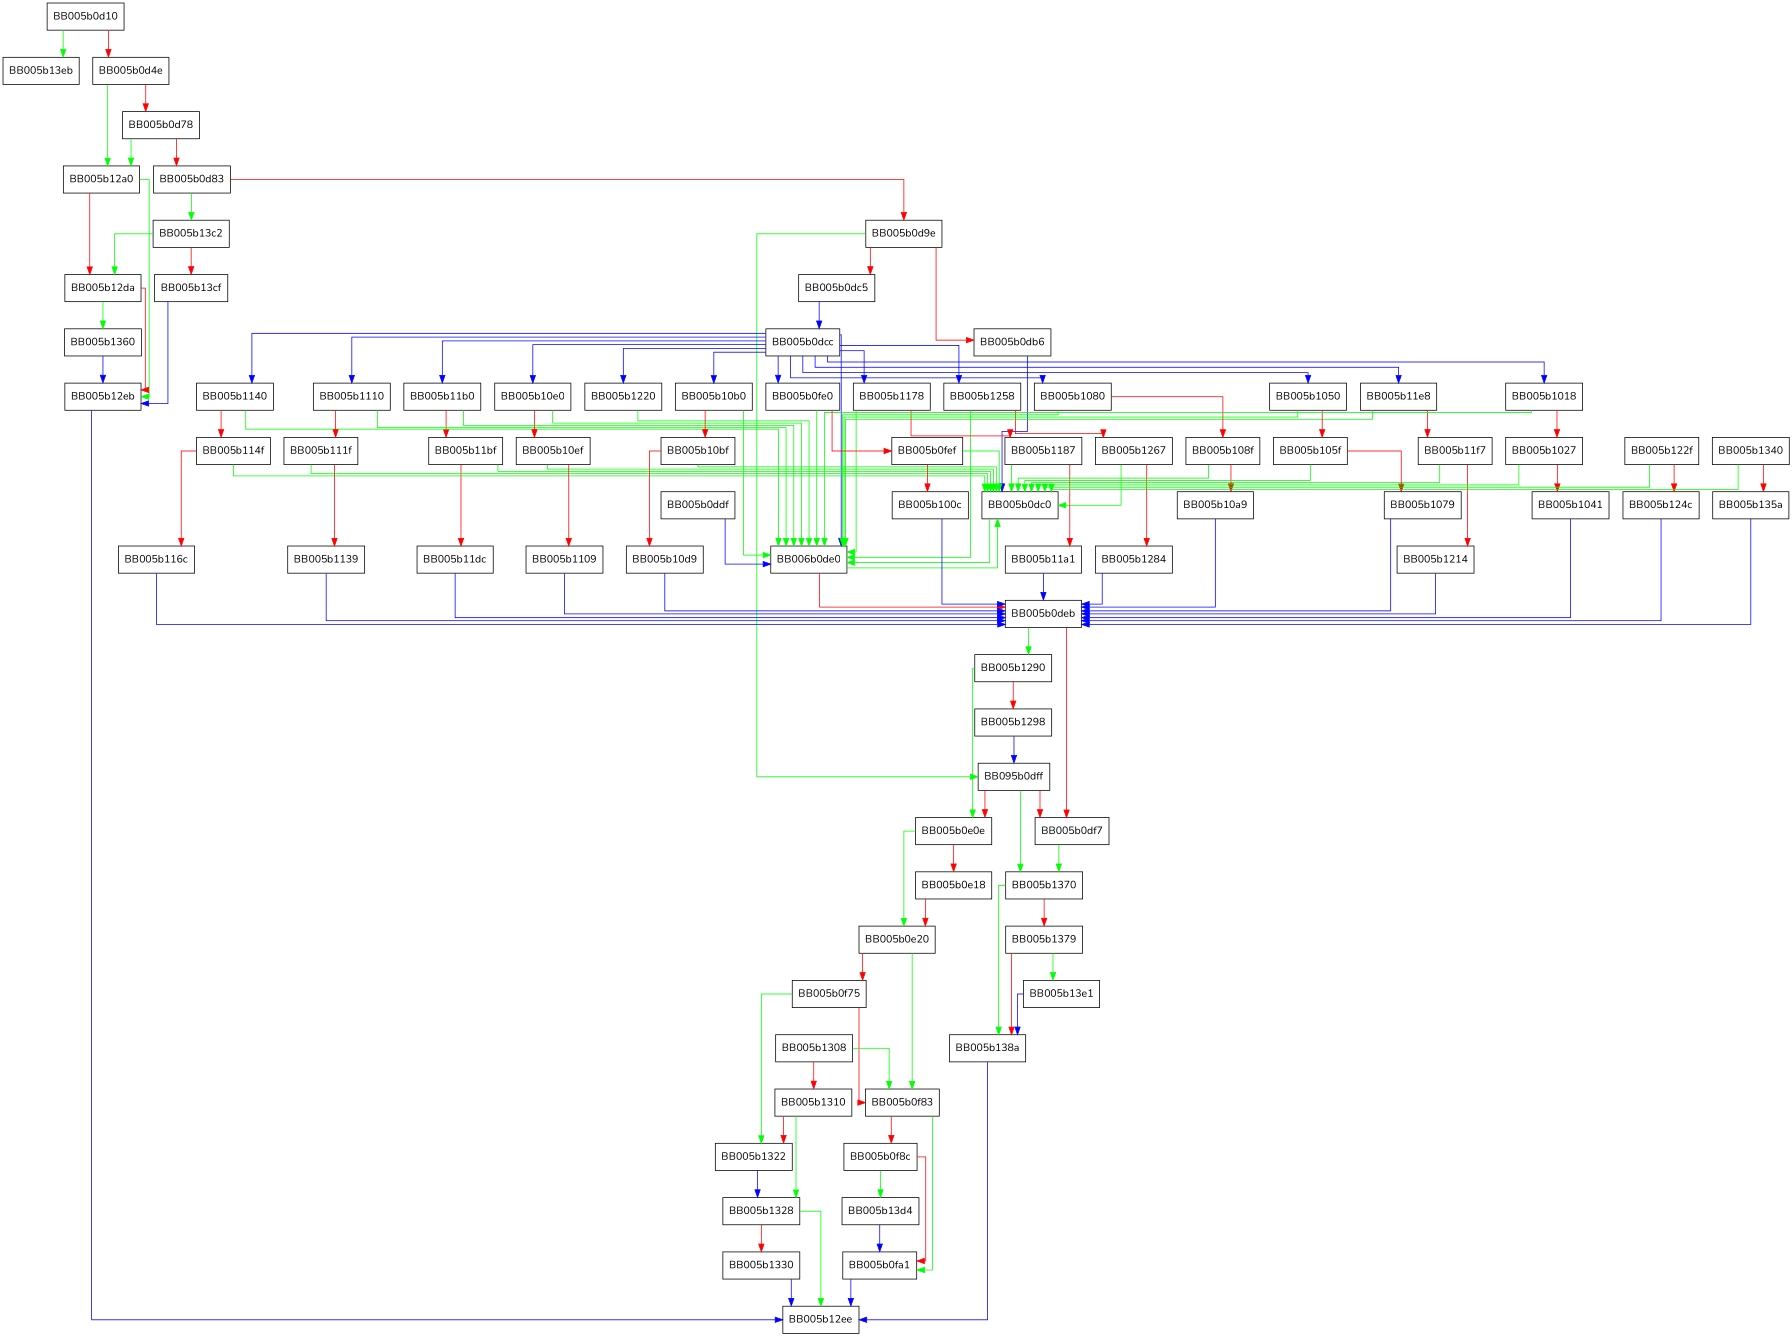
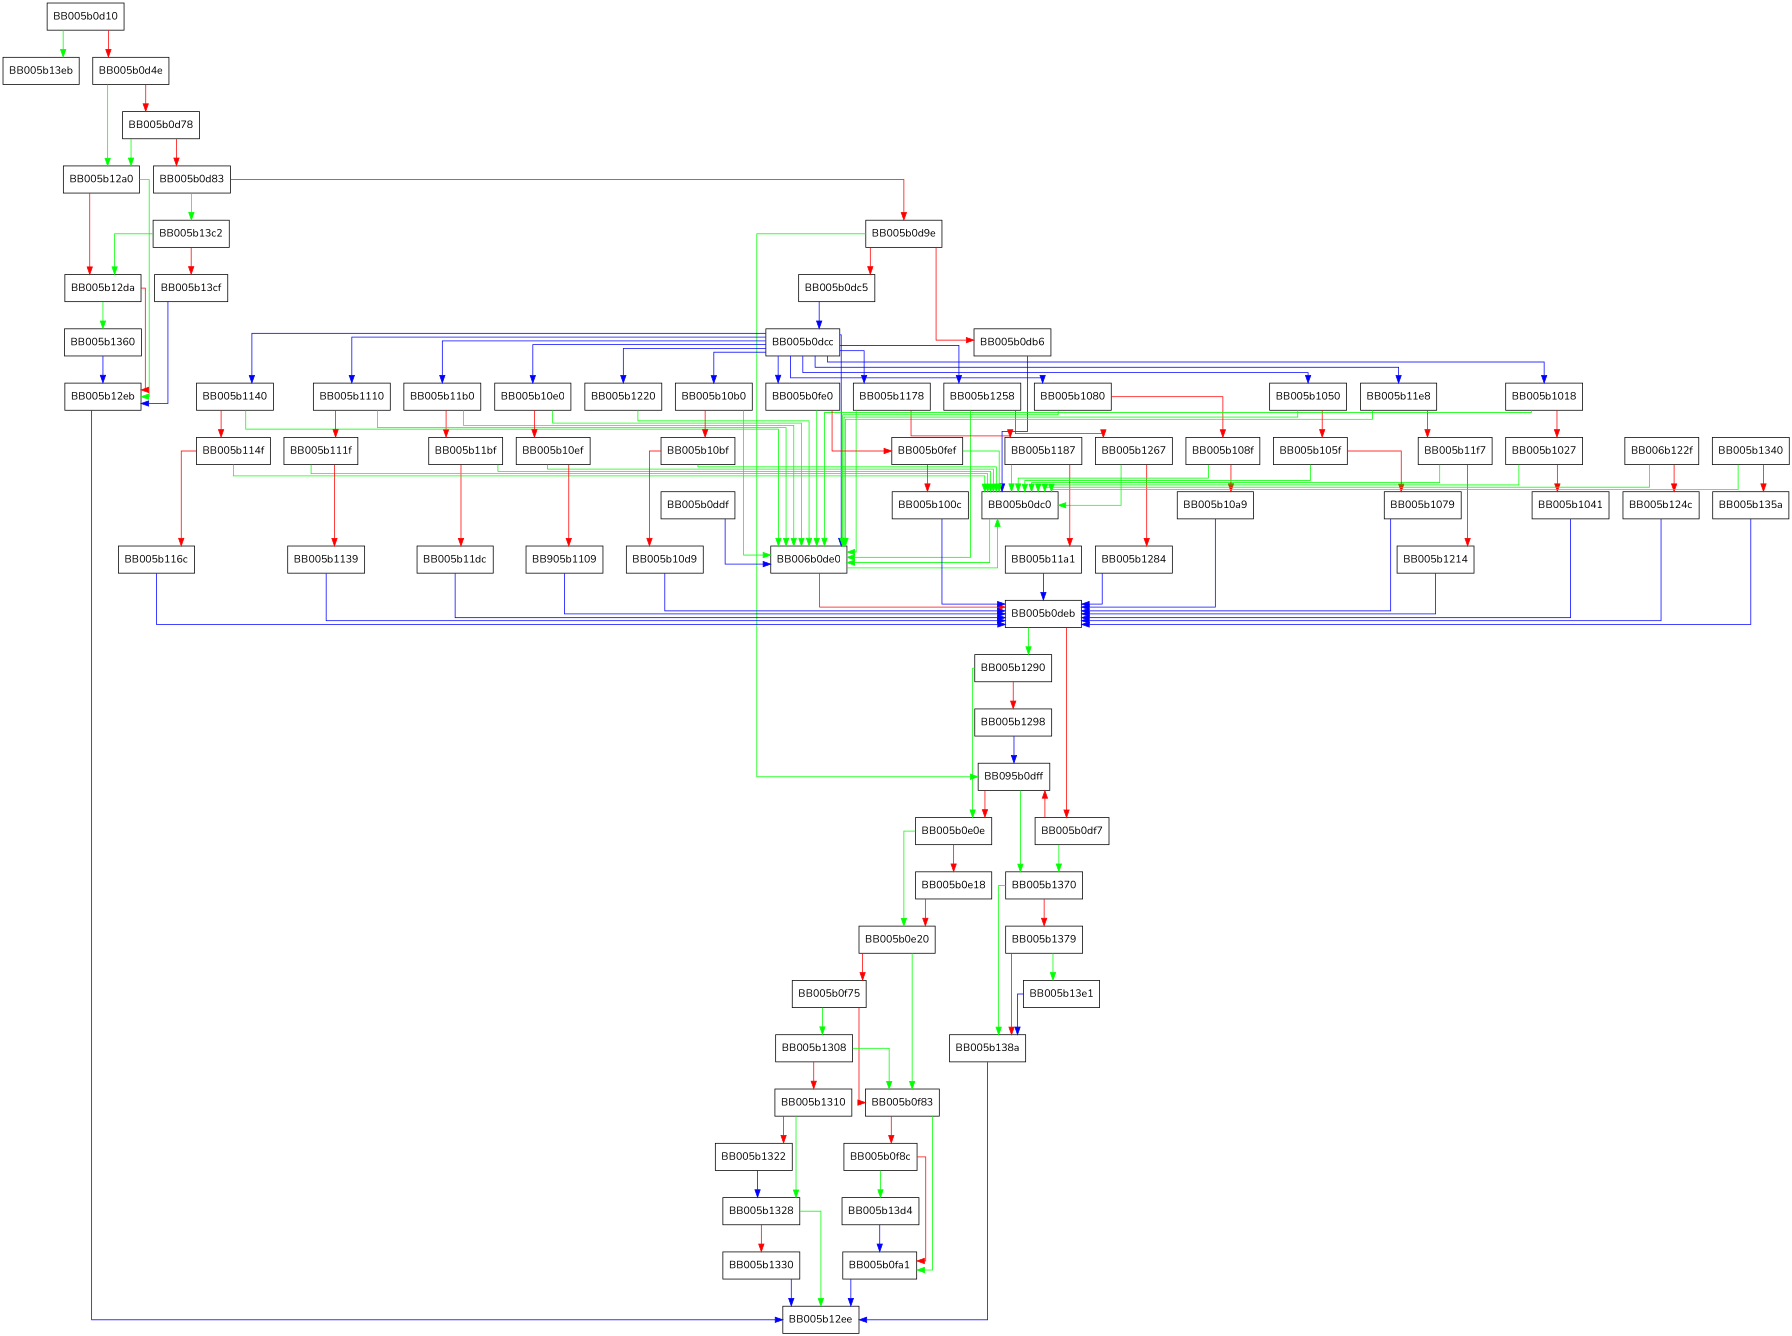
(1662, 451) -> (1662, 451)
(564, 560) -> (564, 560)
(1040, 800) -> (1045, 808)
(761, 1049) -> (822, 1017)
